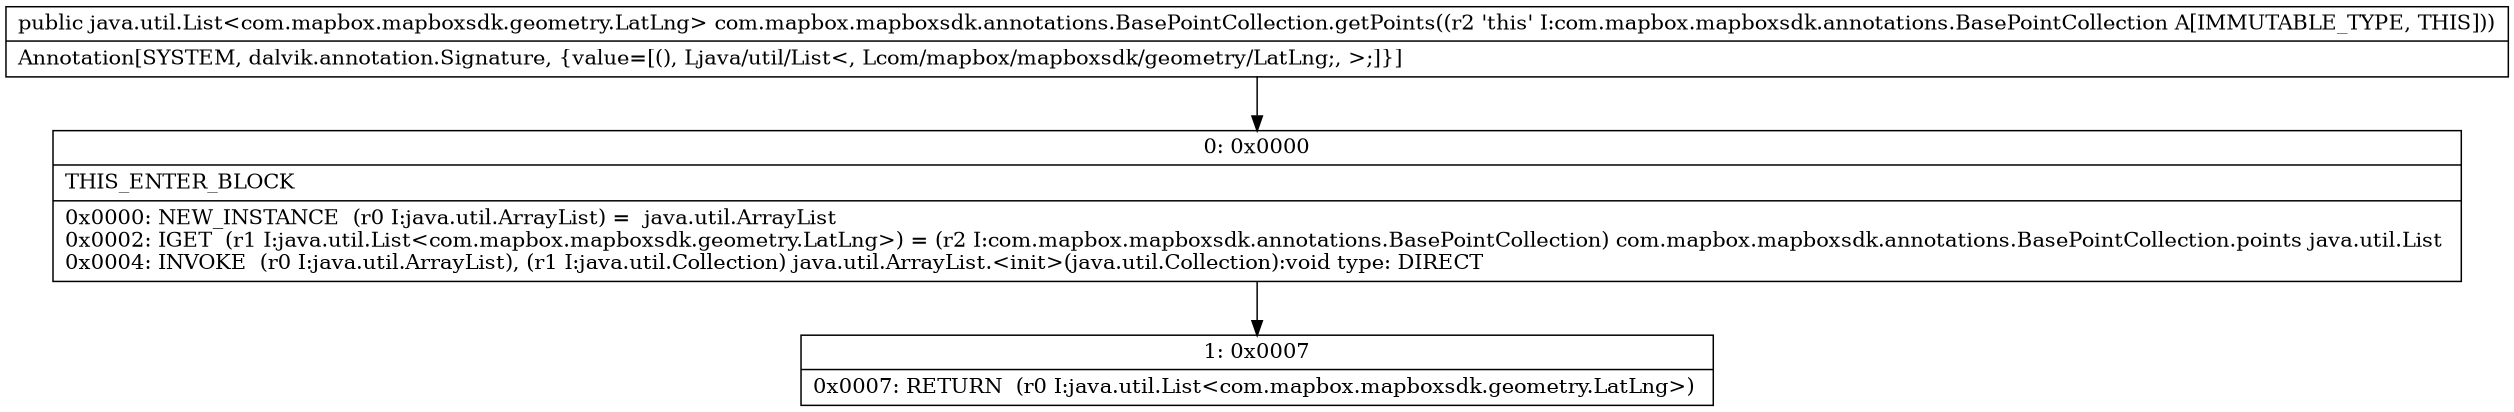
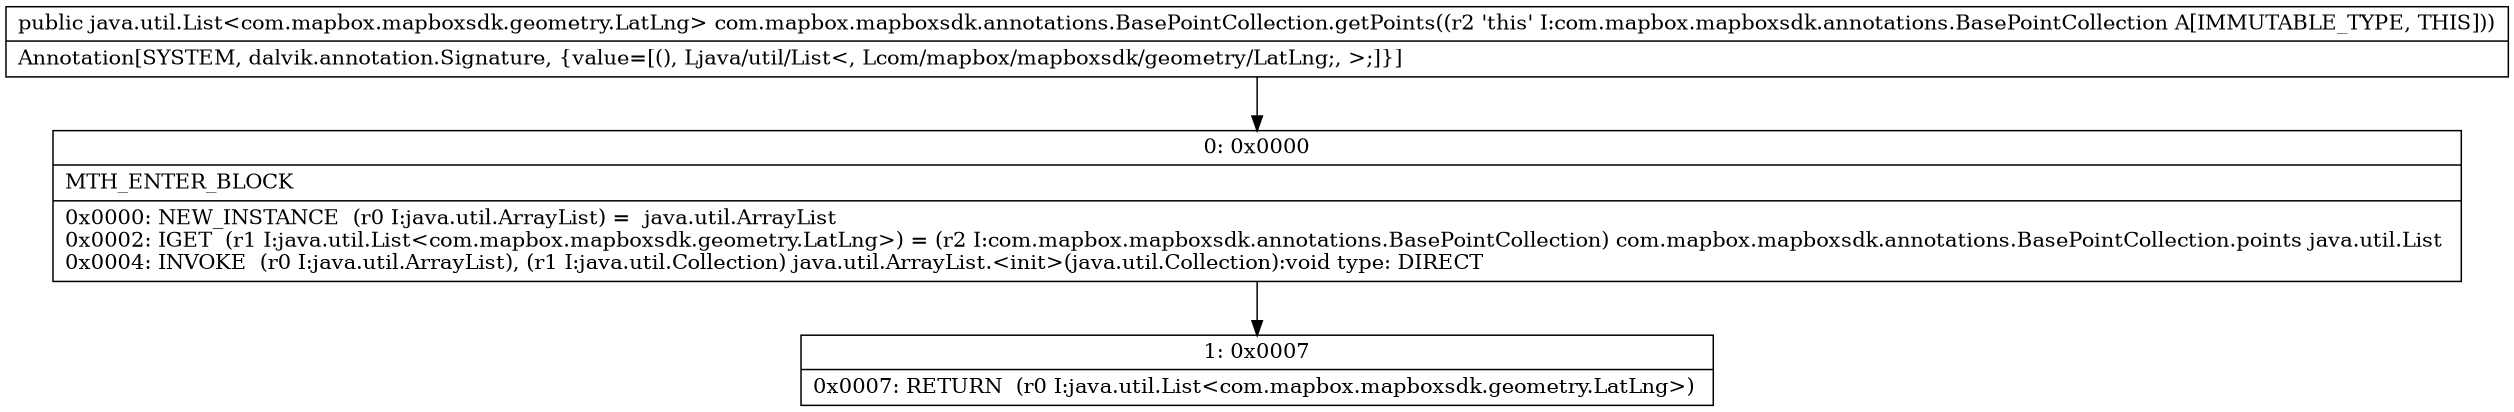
(180, 182) -> (180, 182)
